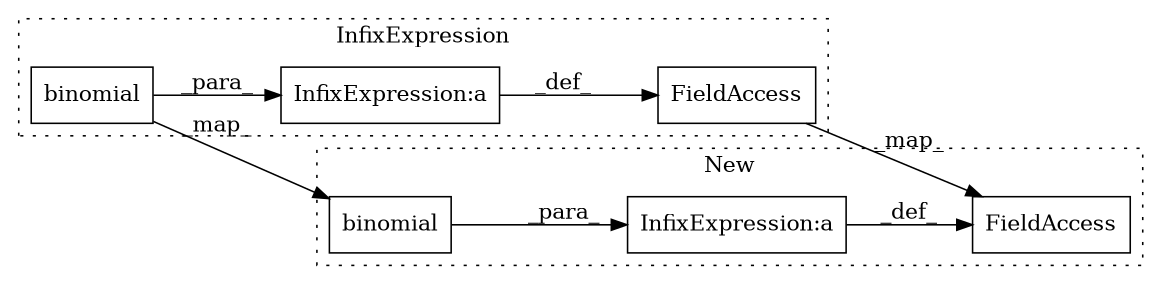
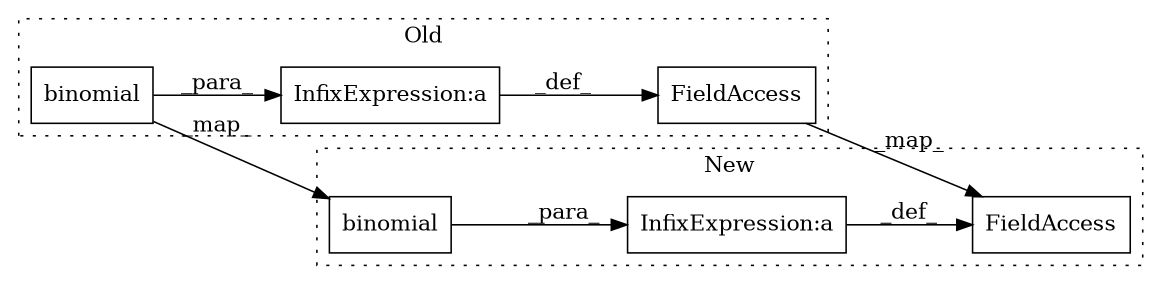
(423, 37) -> (423, 37)
